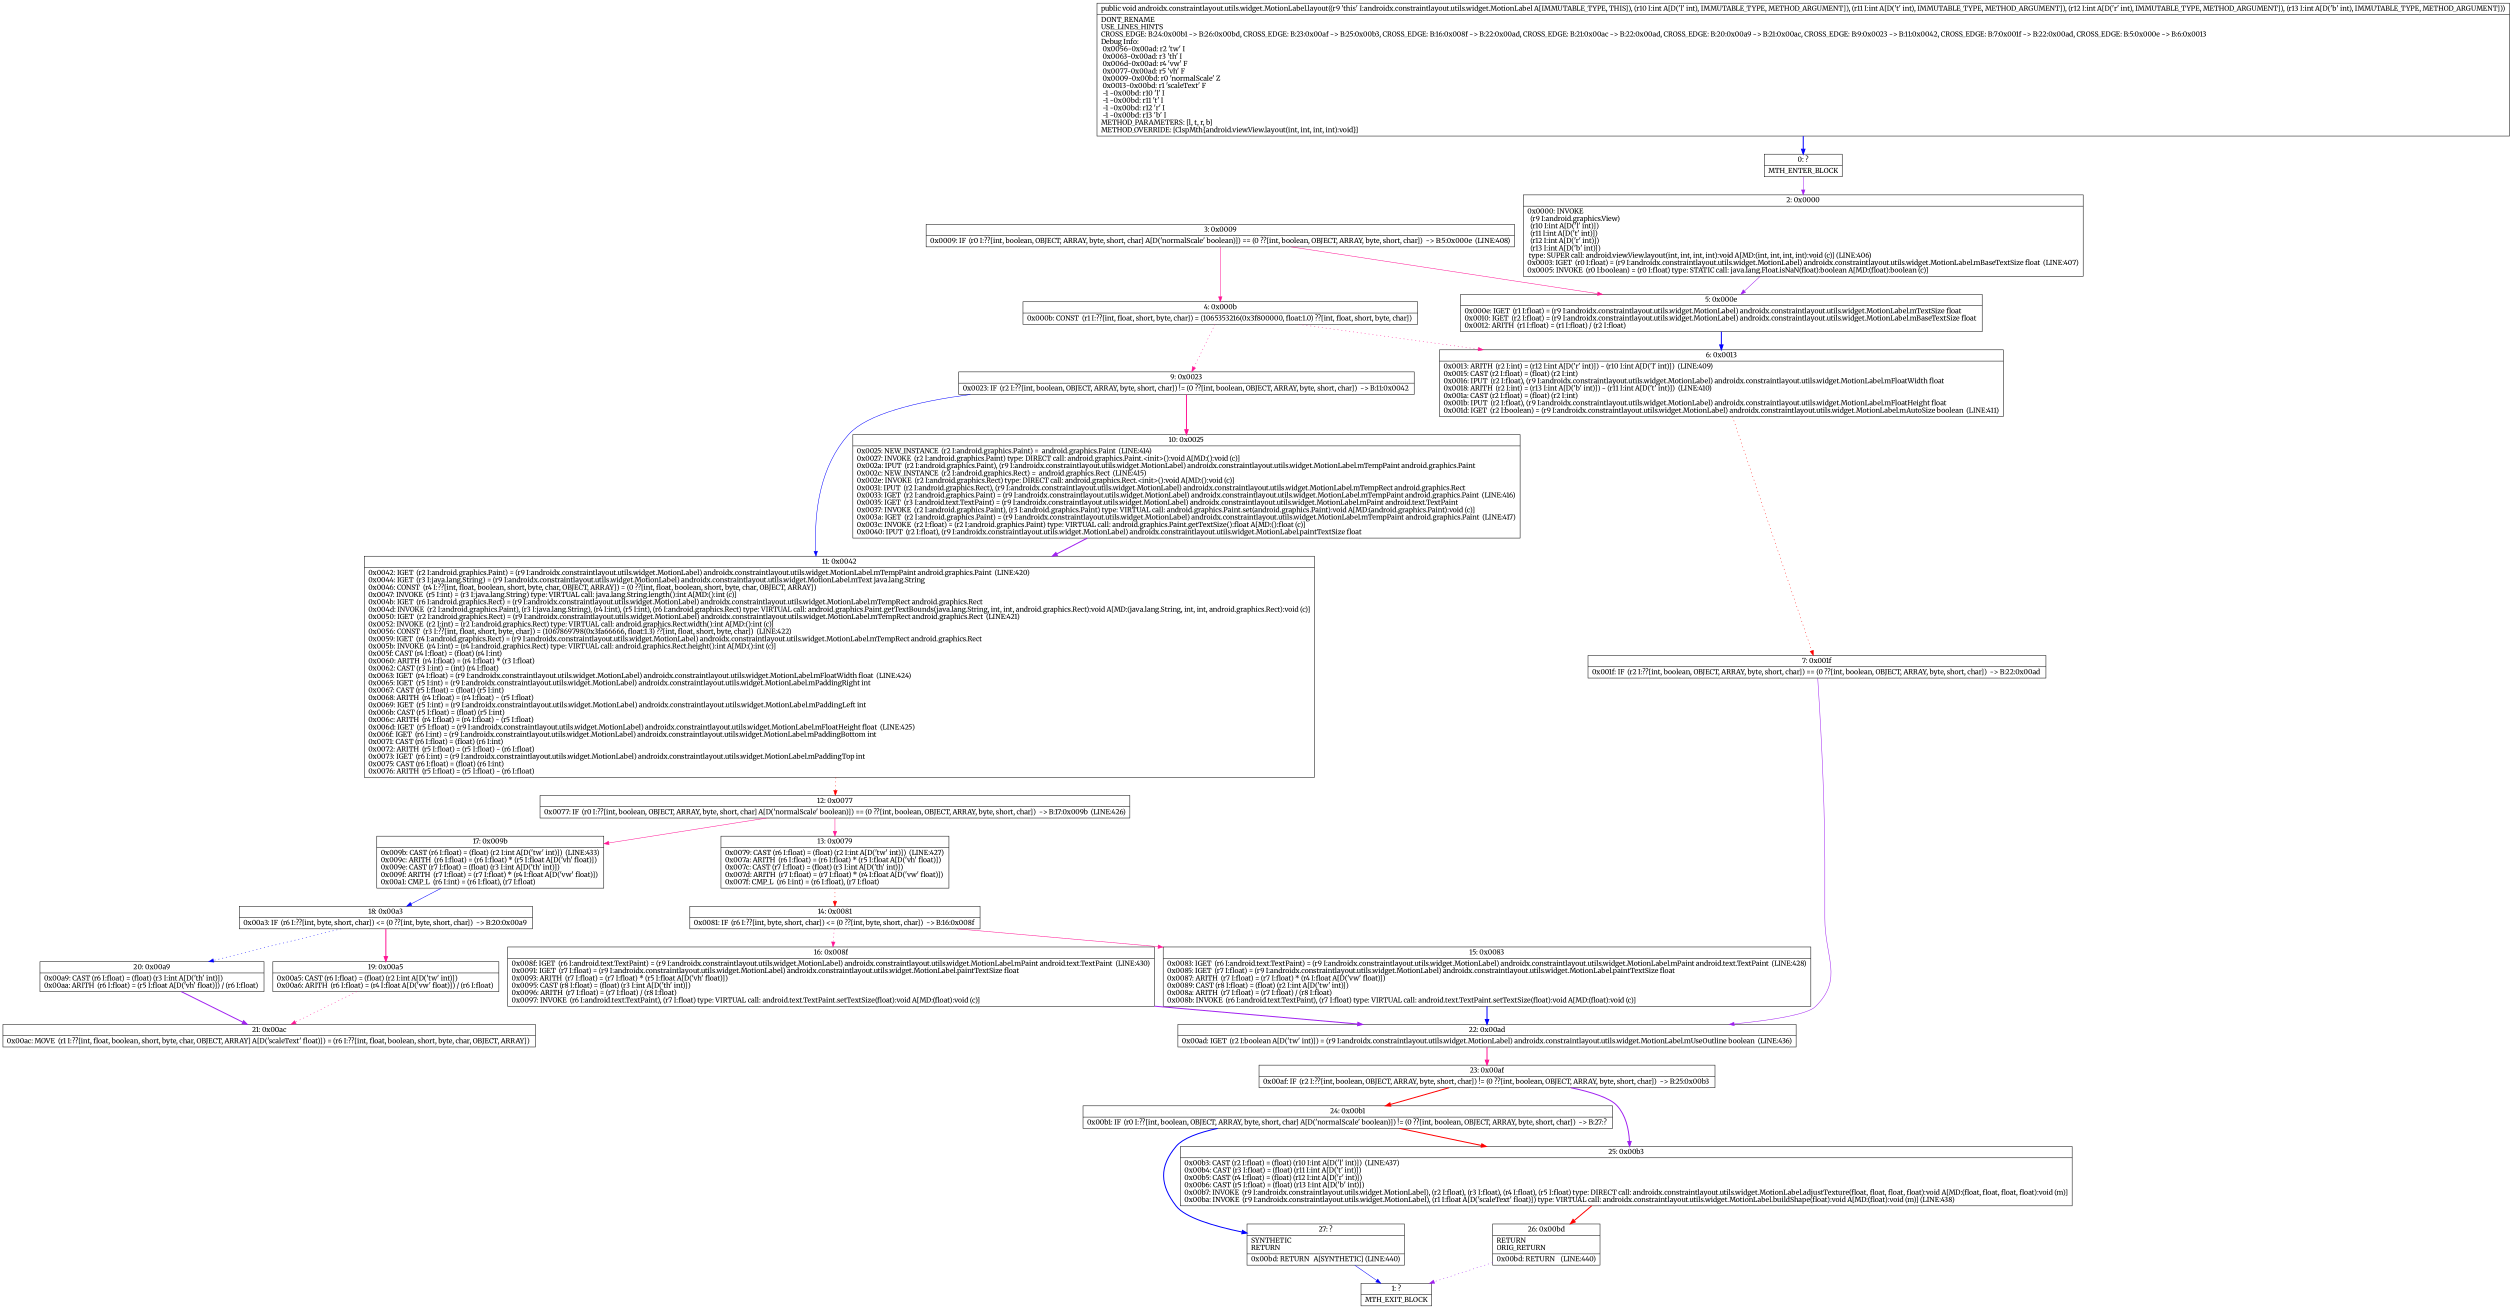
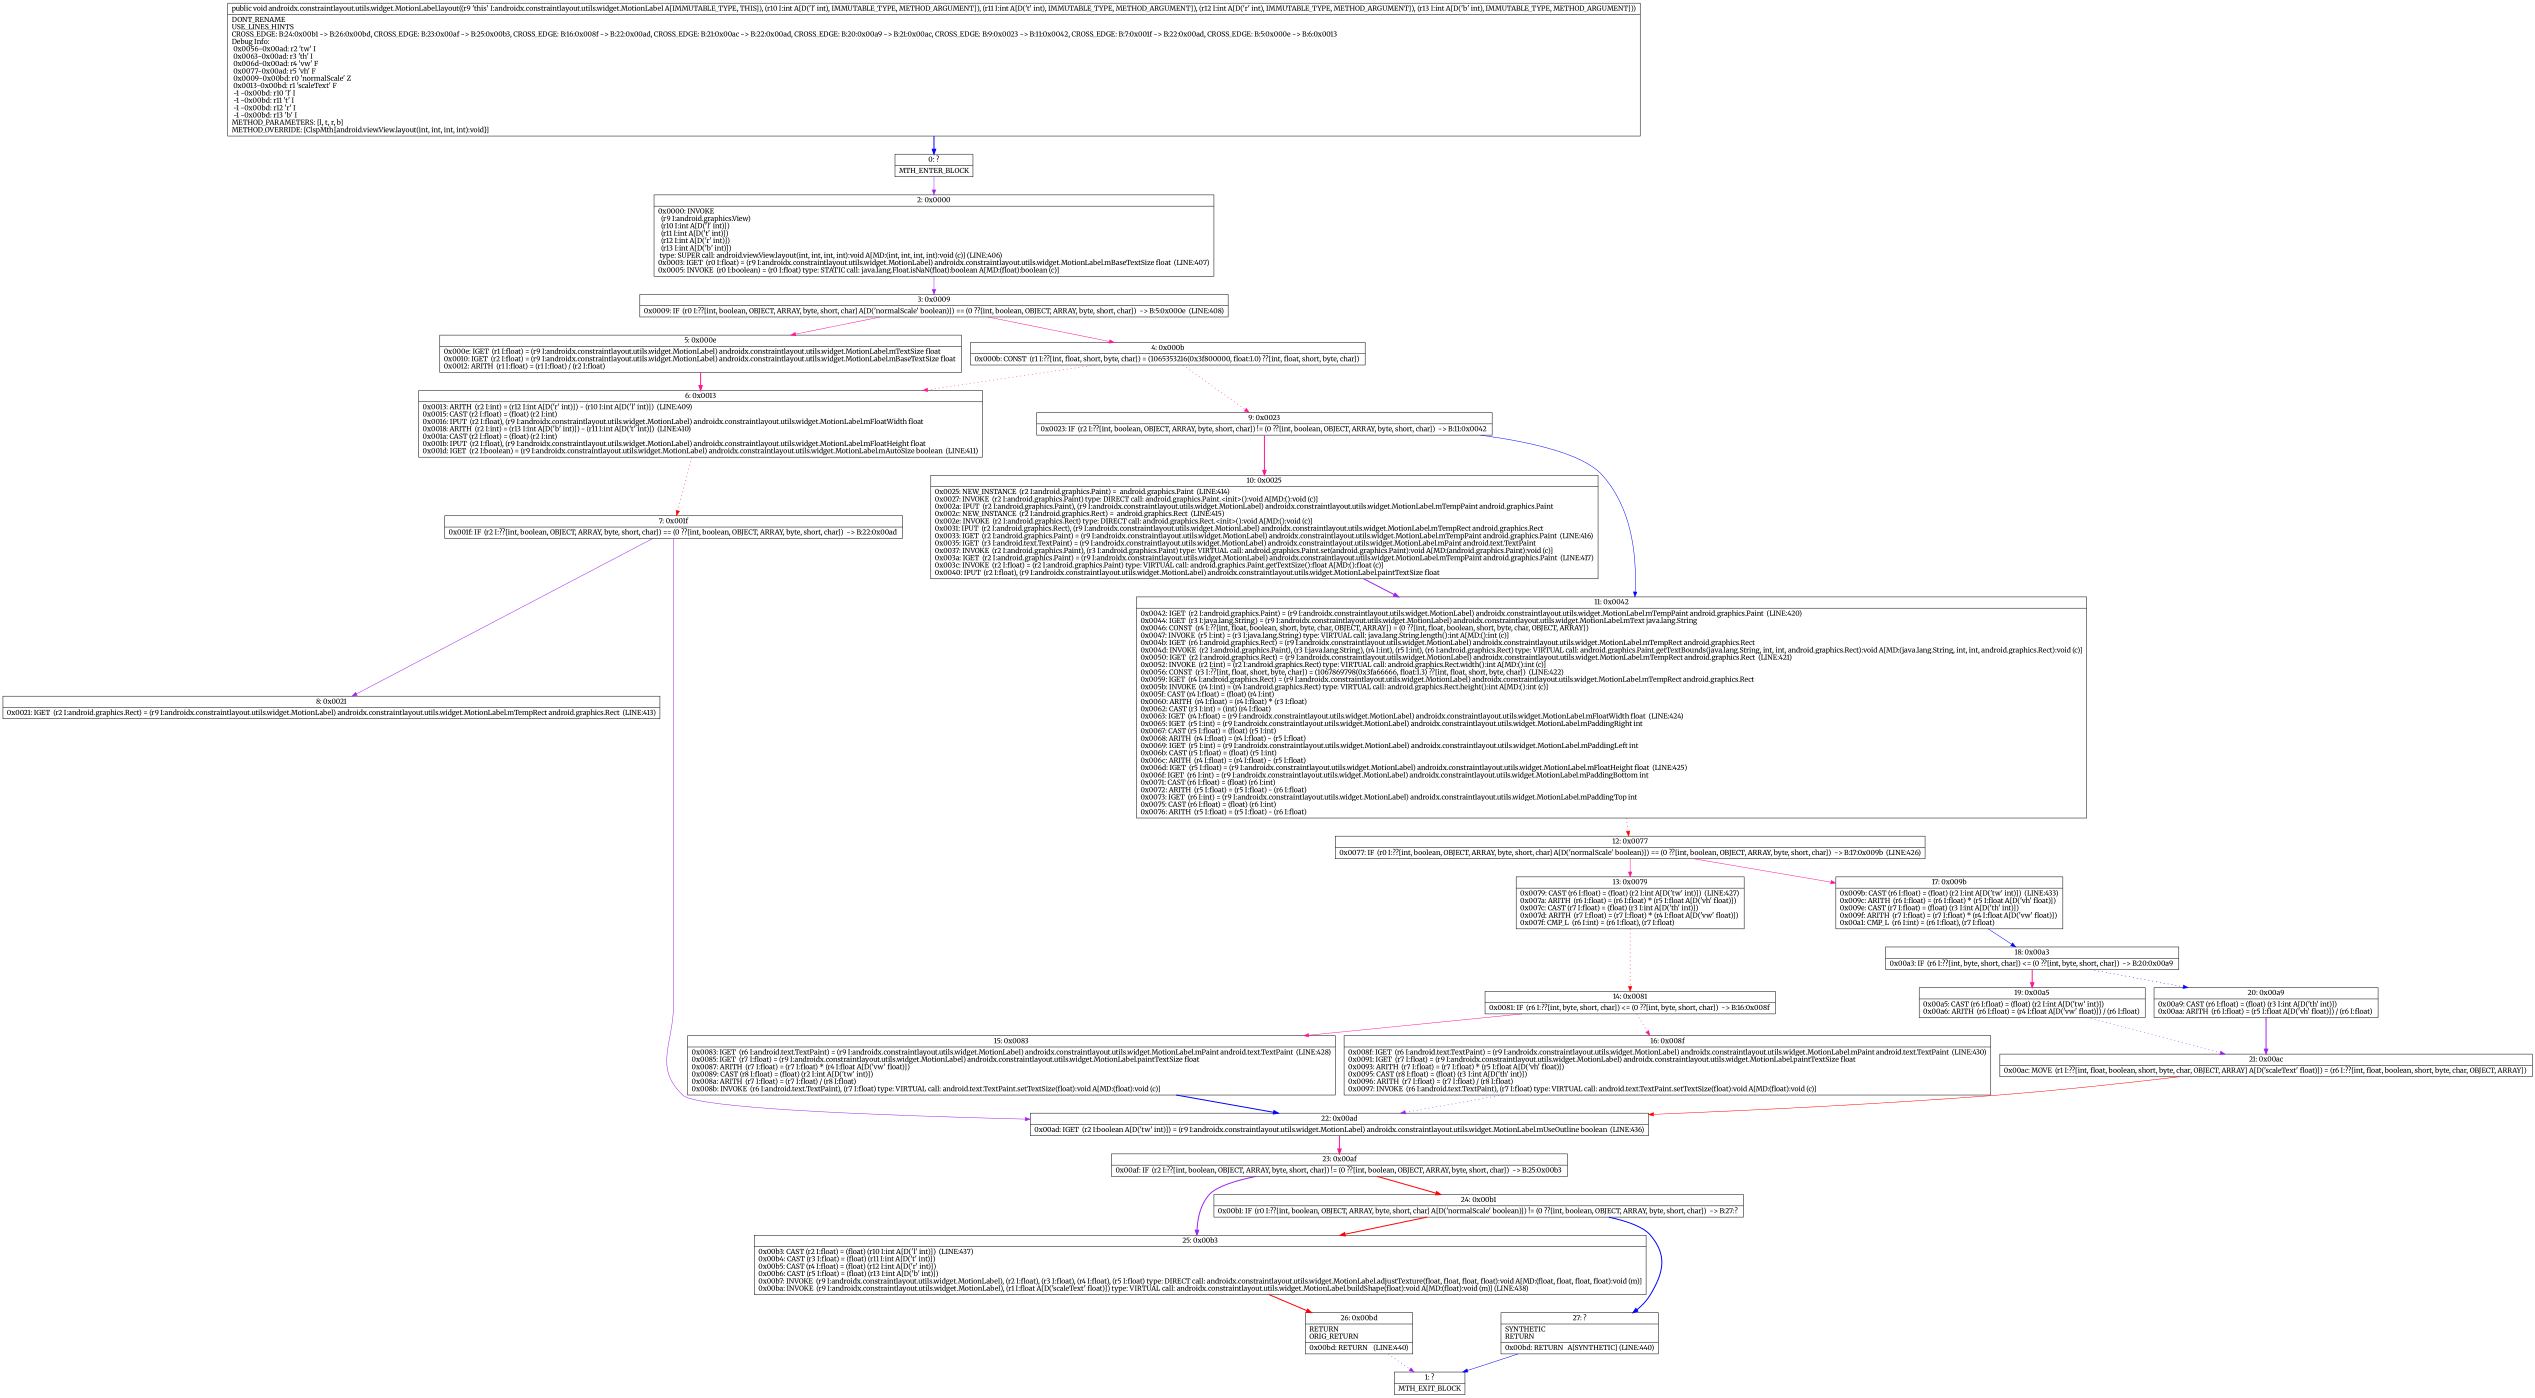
(1752, 284) -> (934, 283)
(1721, 338) -> (701, 379)
none -> (331, 707)
(326, 1007) -> (2154, 1035)
(1256, 1015) -> (1454, 1104)
none -> (1917, 1101)
